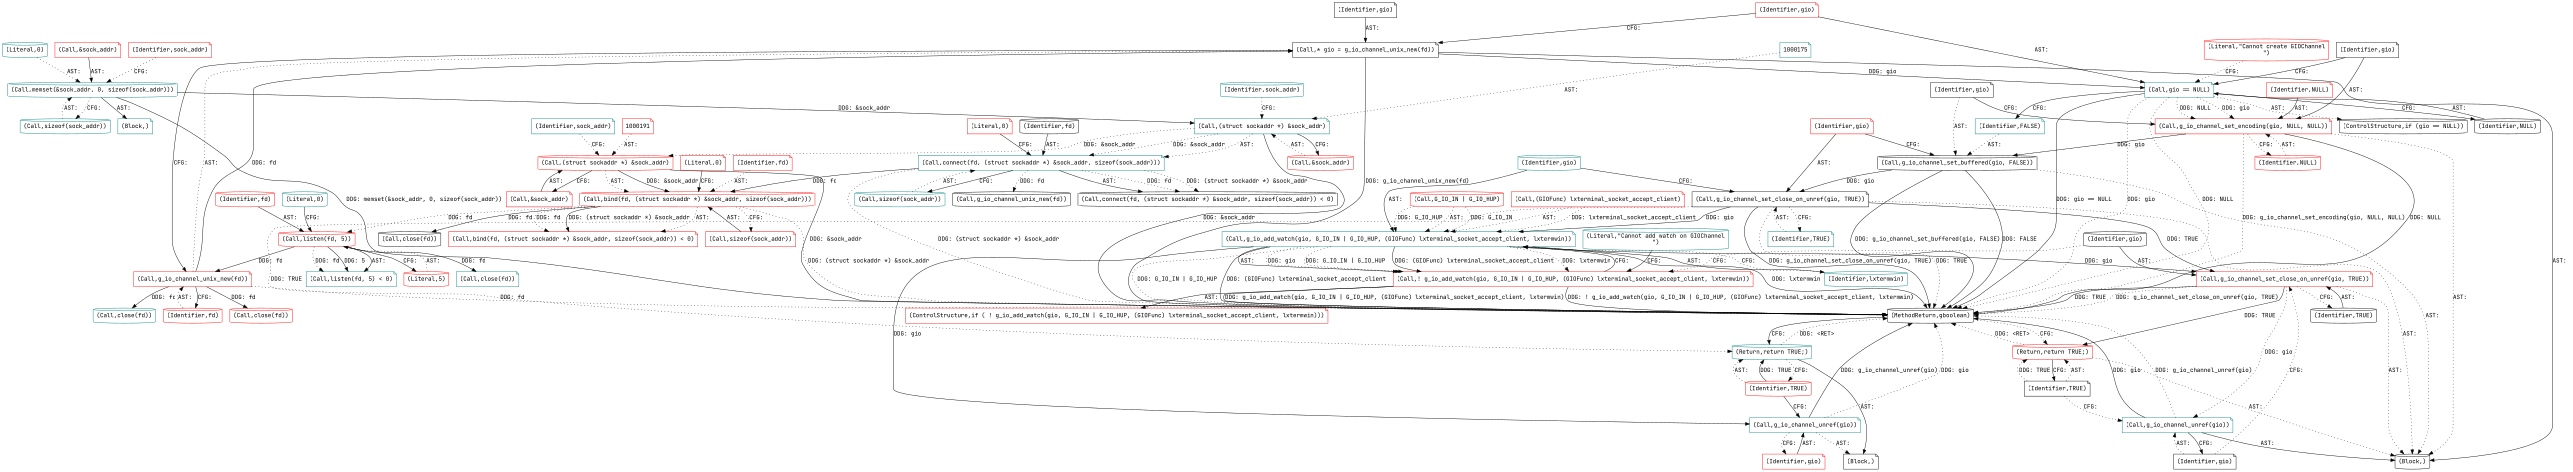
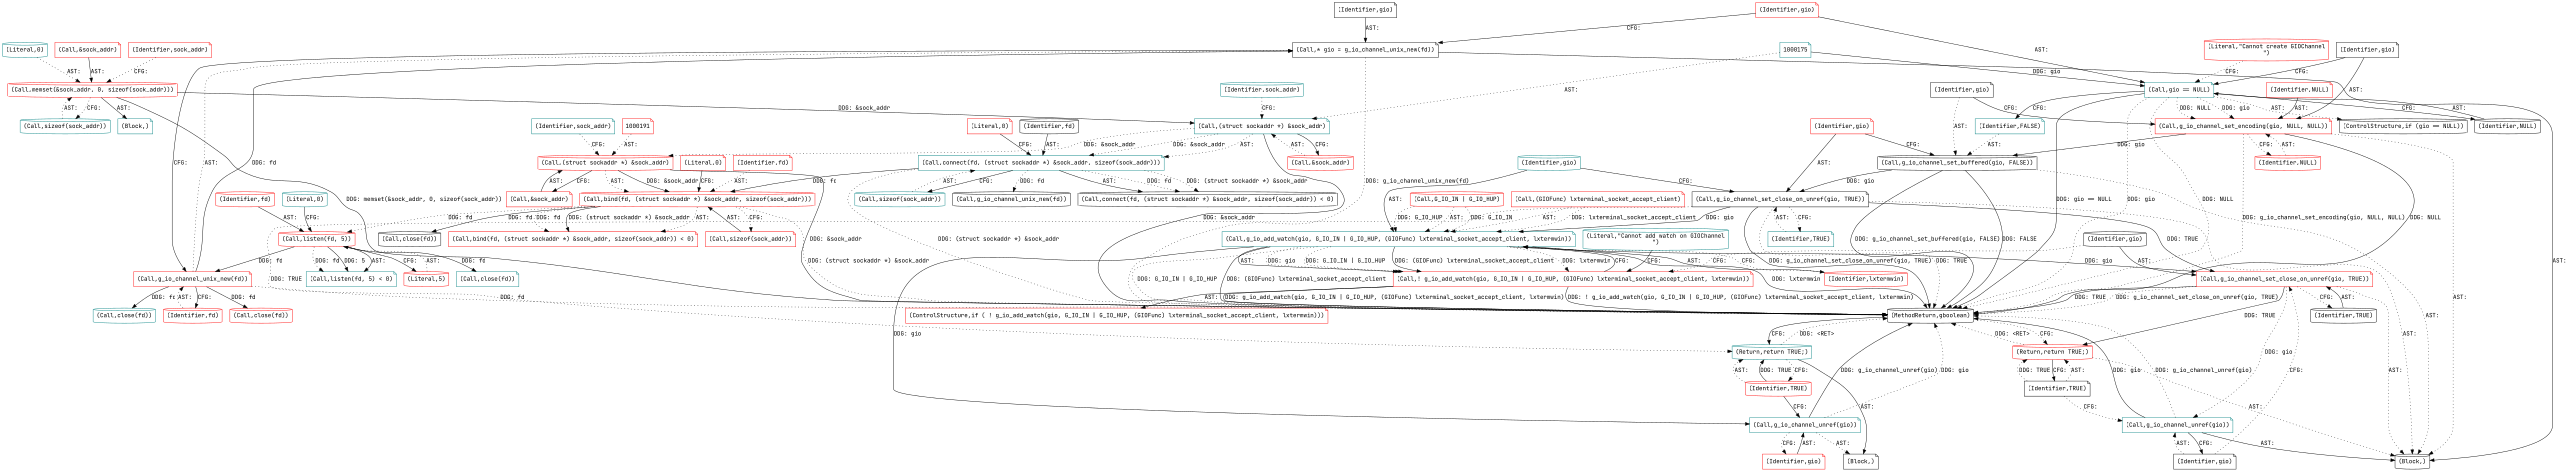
(1789, 71) -> (1976, 69)
(92, 90) -> (92, 90)
(1866, 279) -> (1866, 279)
(1130, 289) -> (1130, 289)
